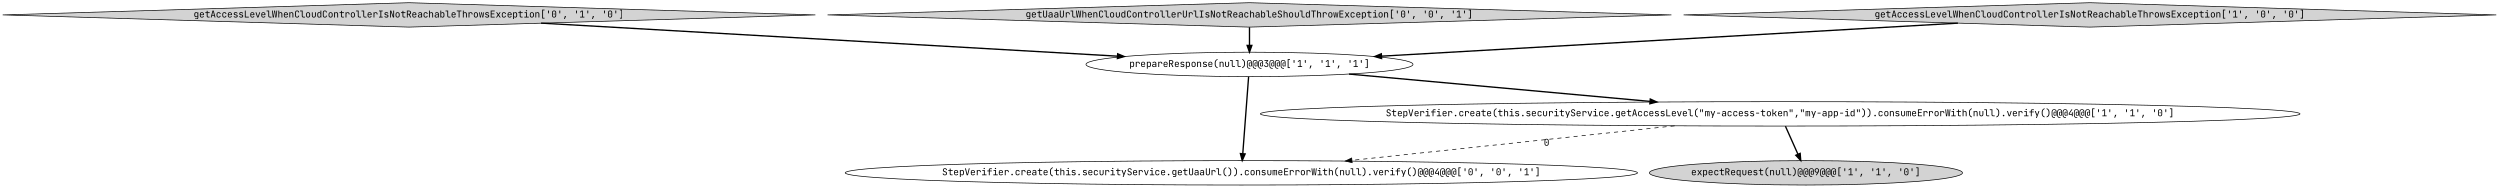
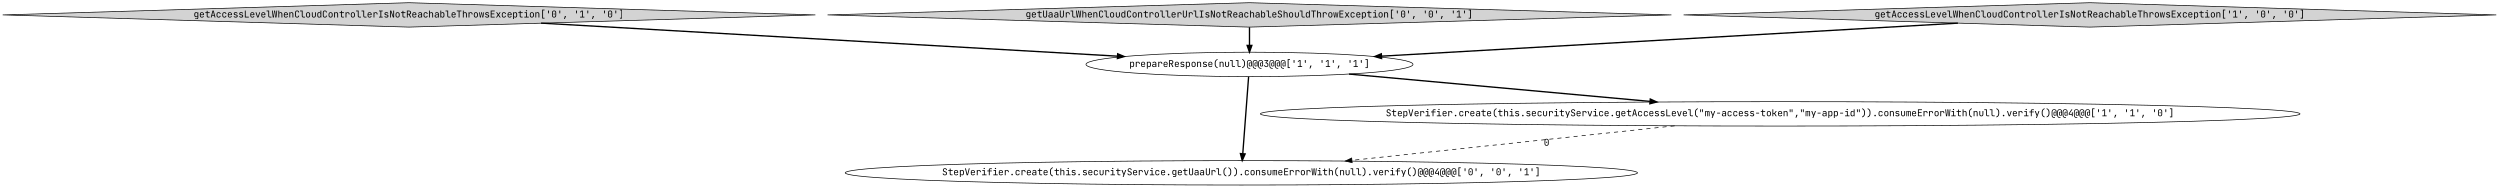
(1806, 173) -> none
